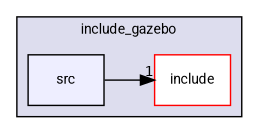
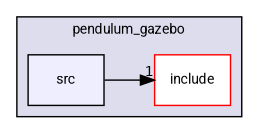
(129, 30) -> (129, 30)
